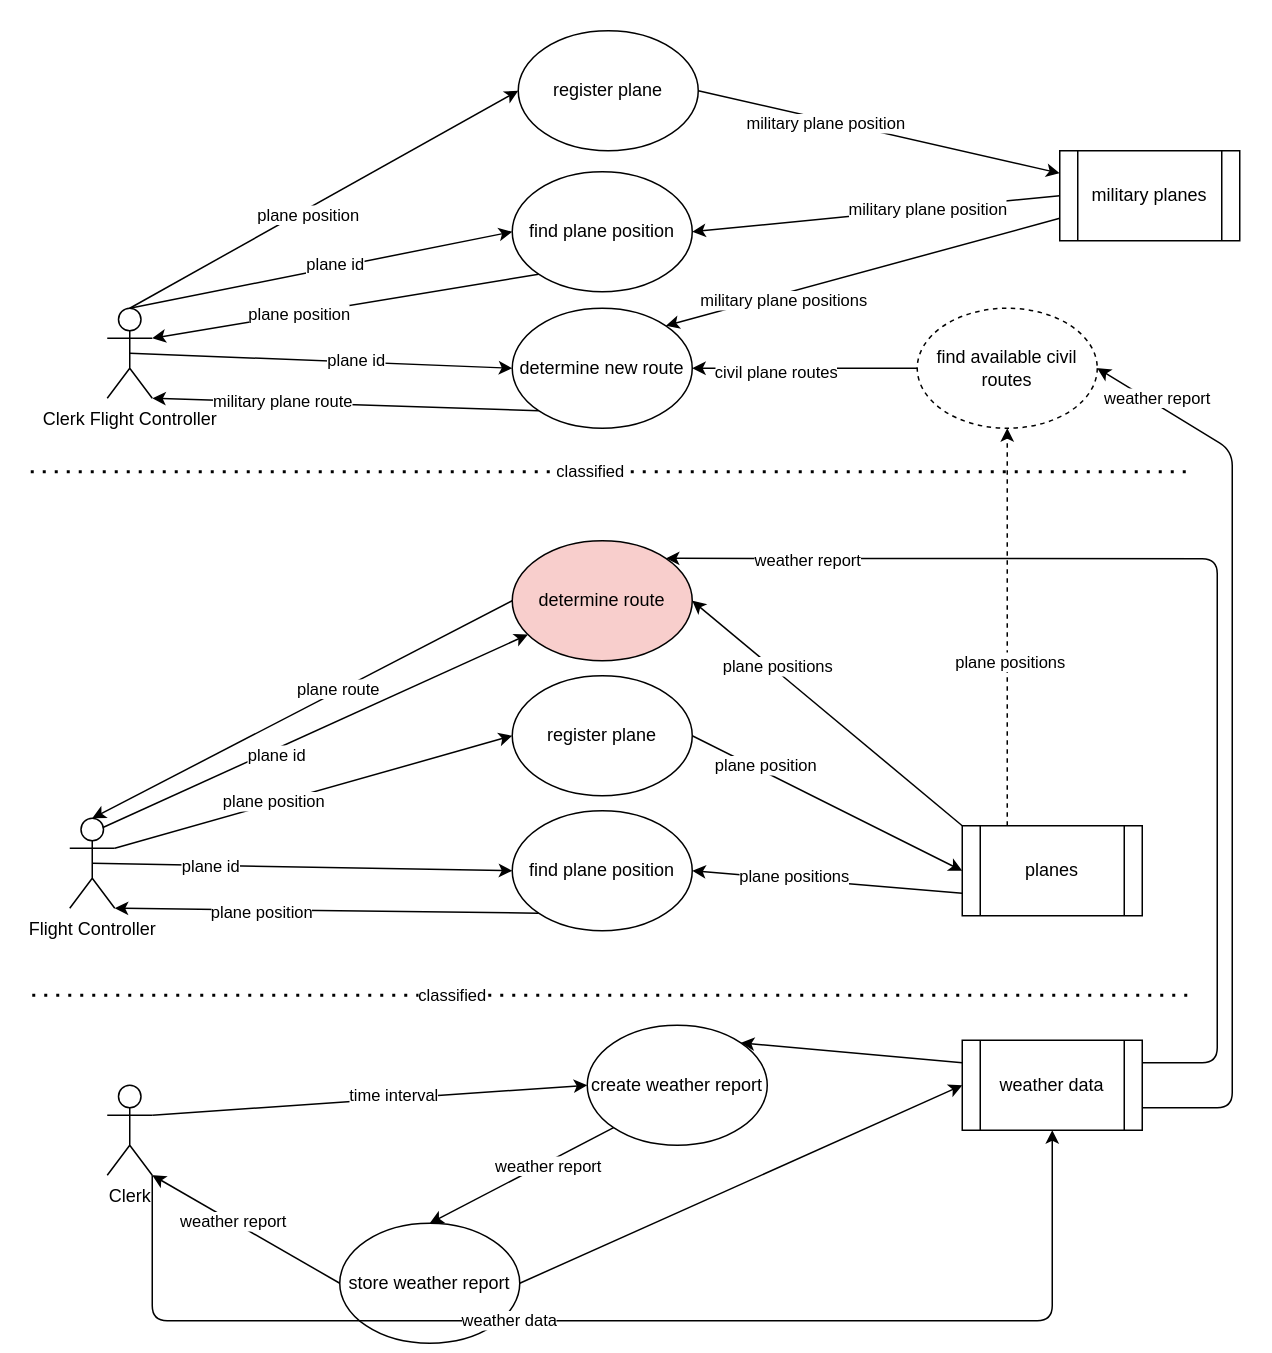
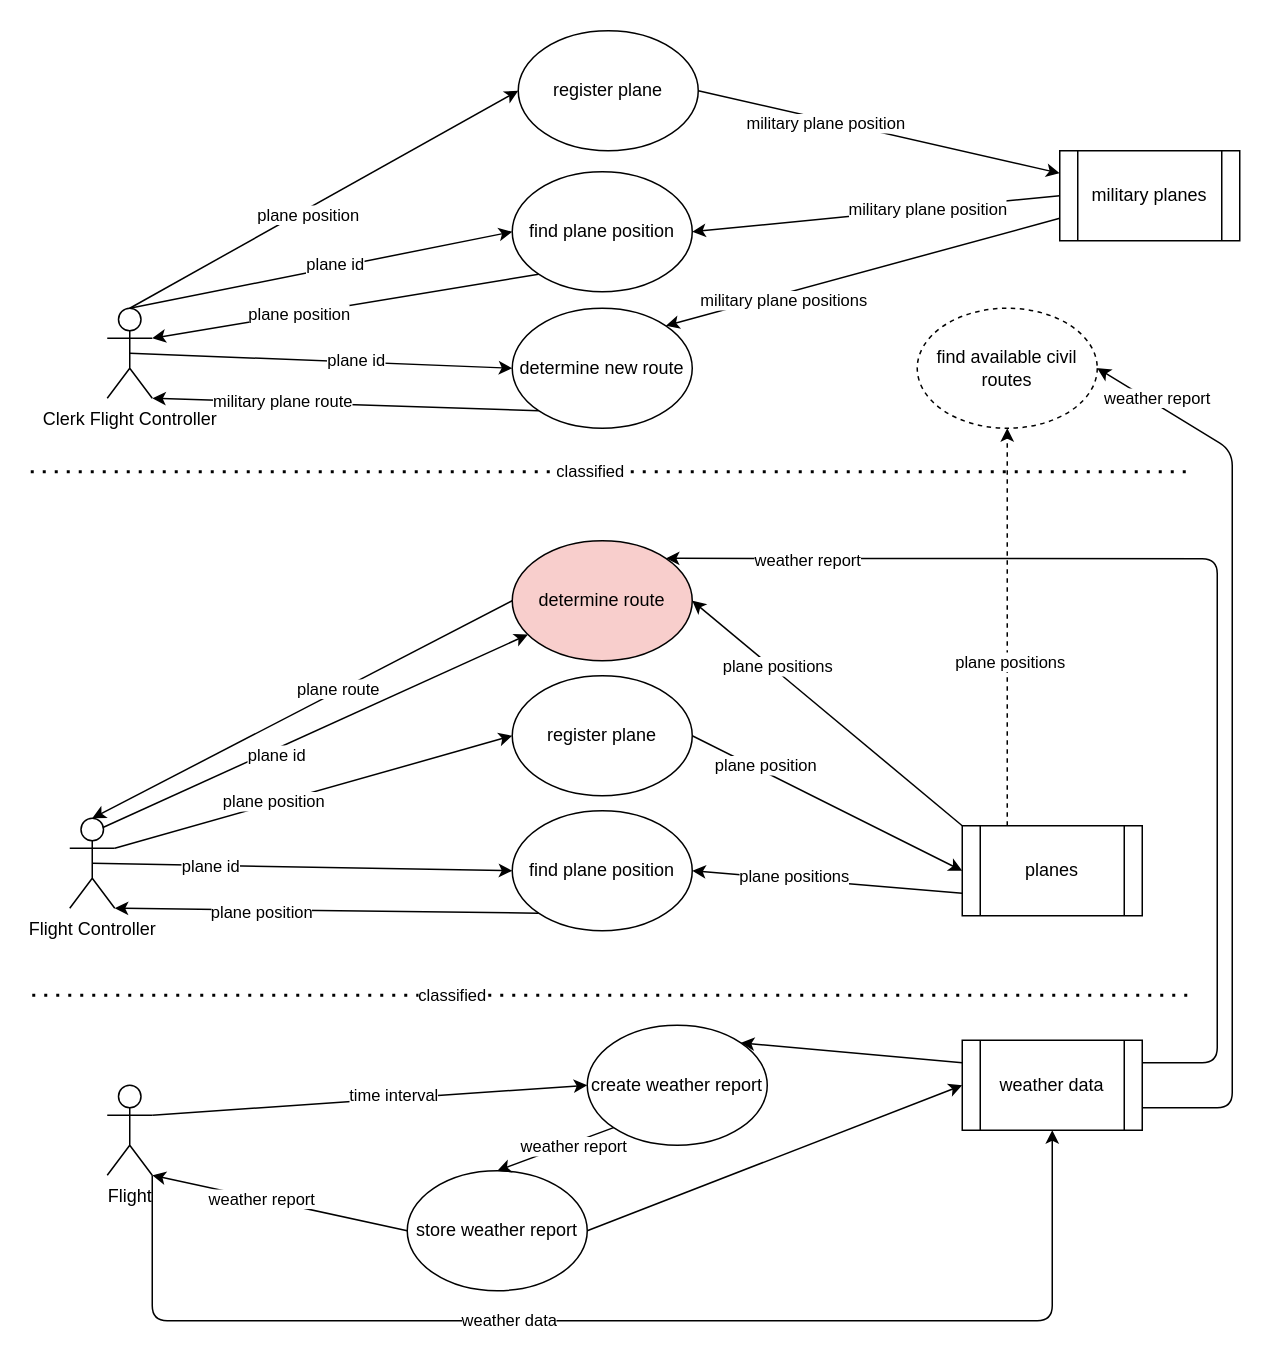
(810, 368) -> none
(131, 1197) -> (131, 1197)
(430, 1283) -> (497, 1231)
